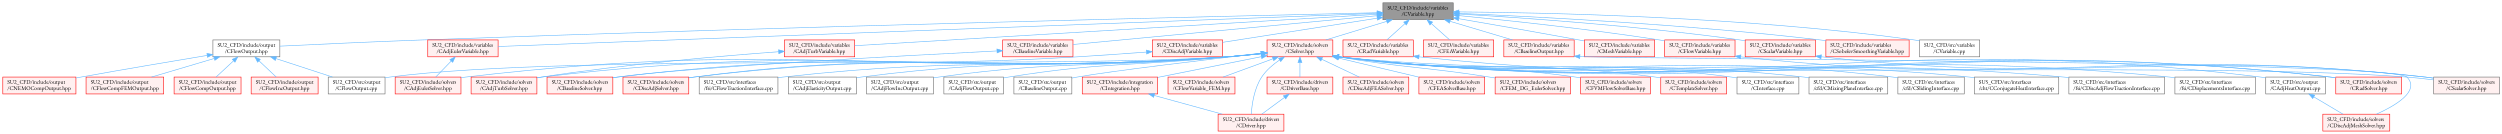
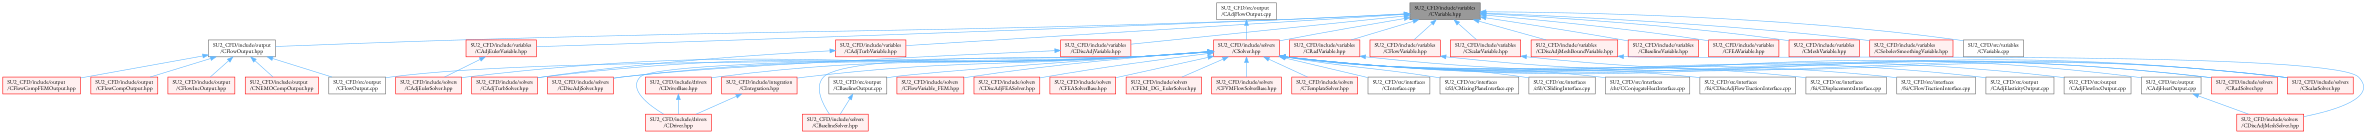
(1539, 48) -> (1574, 48)
(872, 58) -> (845, 106)
(1068, 69) -> (1246, 36)
(2017, 86) -> (1648, 86)
(2467, 86) -> (2320, 86)
